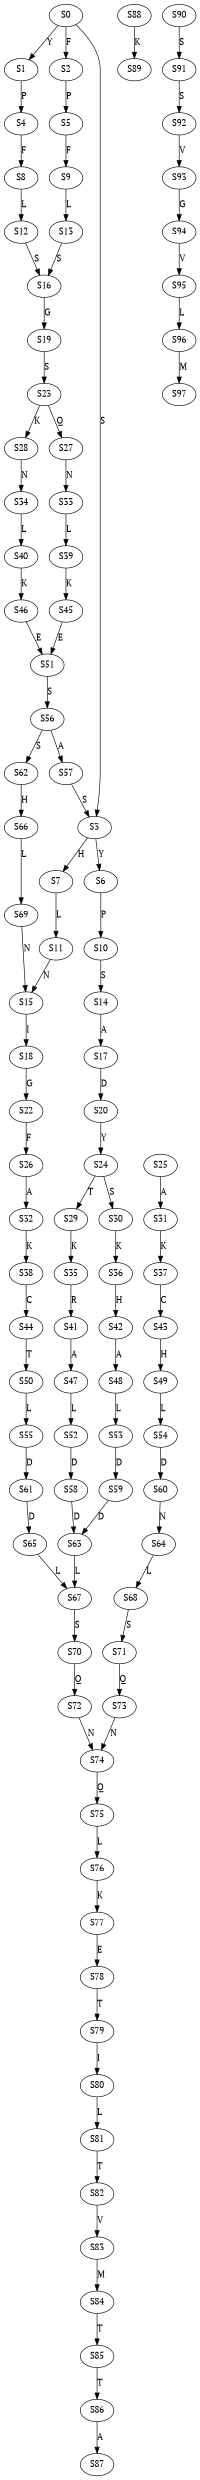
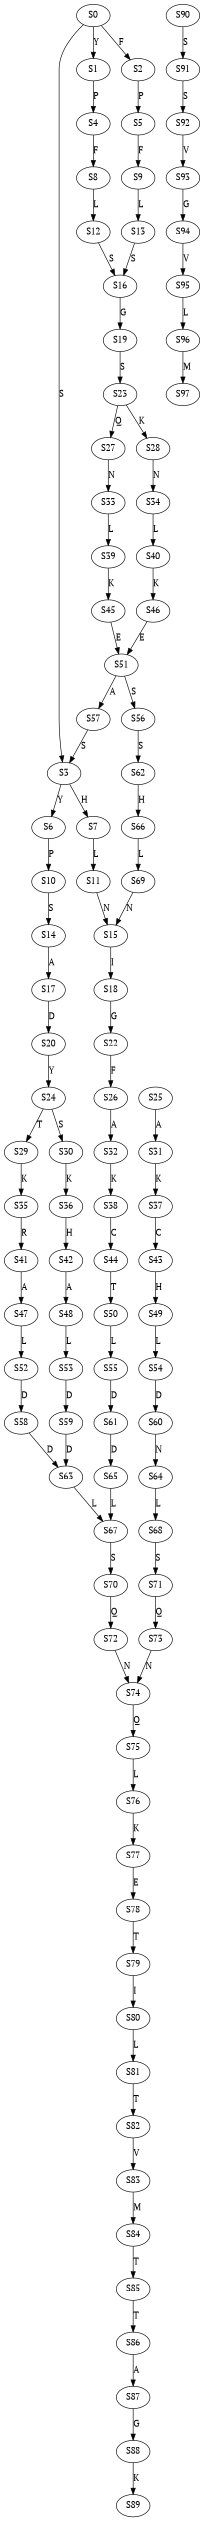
(56, 743) -> (109, 689)
none -> (133, 2421)
